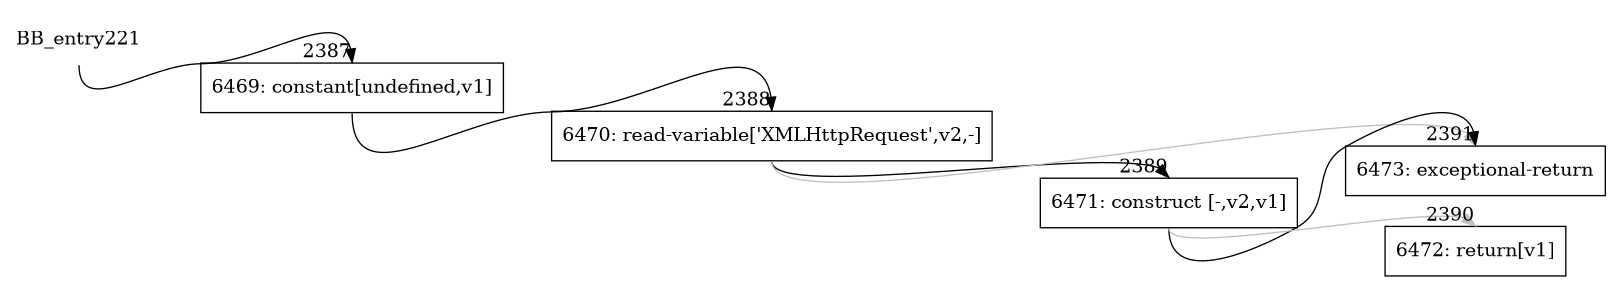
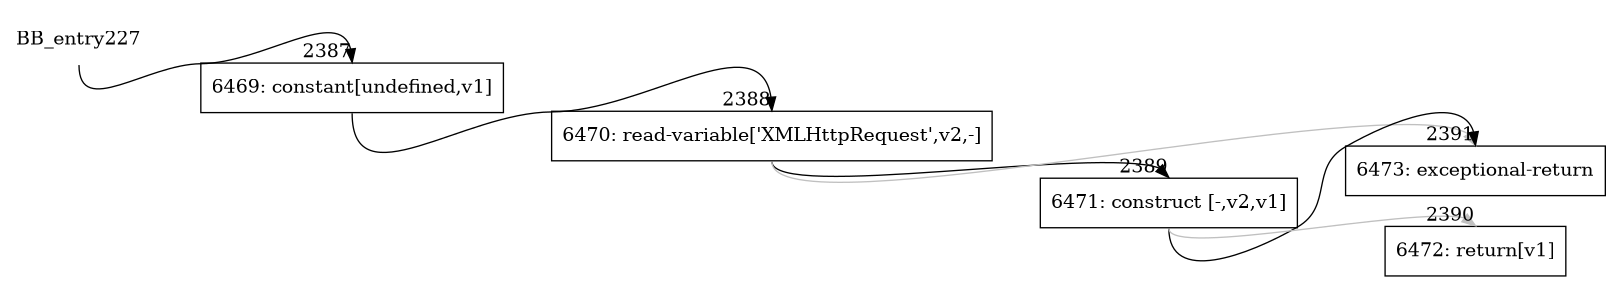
(79, 40) -> (79, 40)
